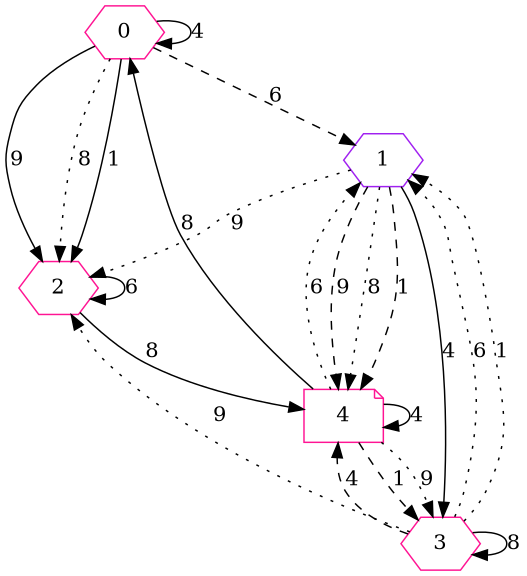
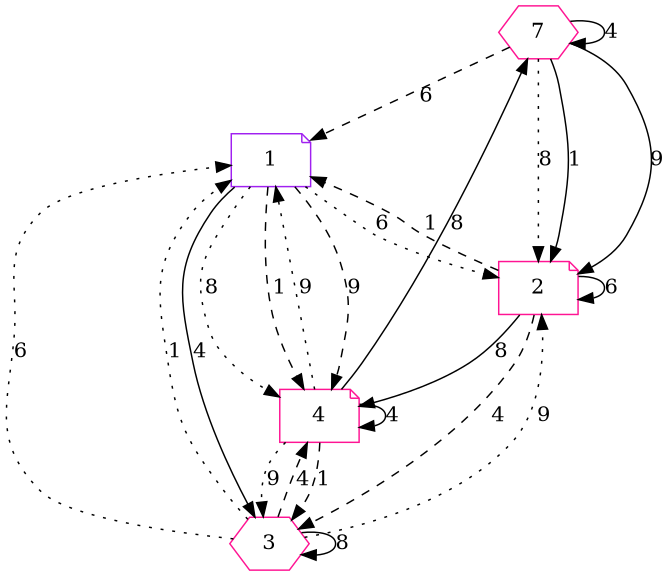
(125, 32) -> (538, 32)
(383, 160) -> (271, 160)
(238, 224) -> (383, 224)
none -> (411, 227)
(59, 288) -> (538, 288)
(317, 288) -> (306, 288)
none -> (443, 438)
